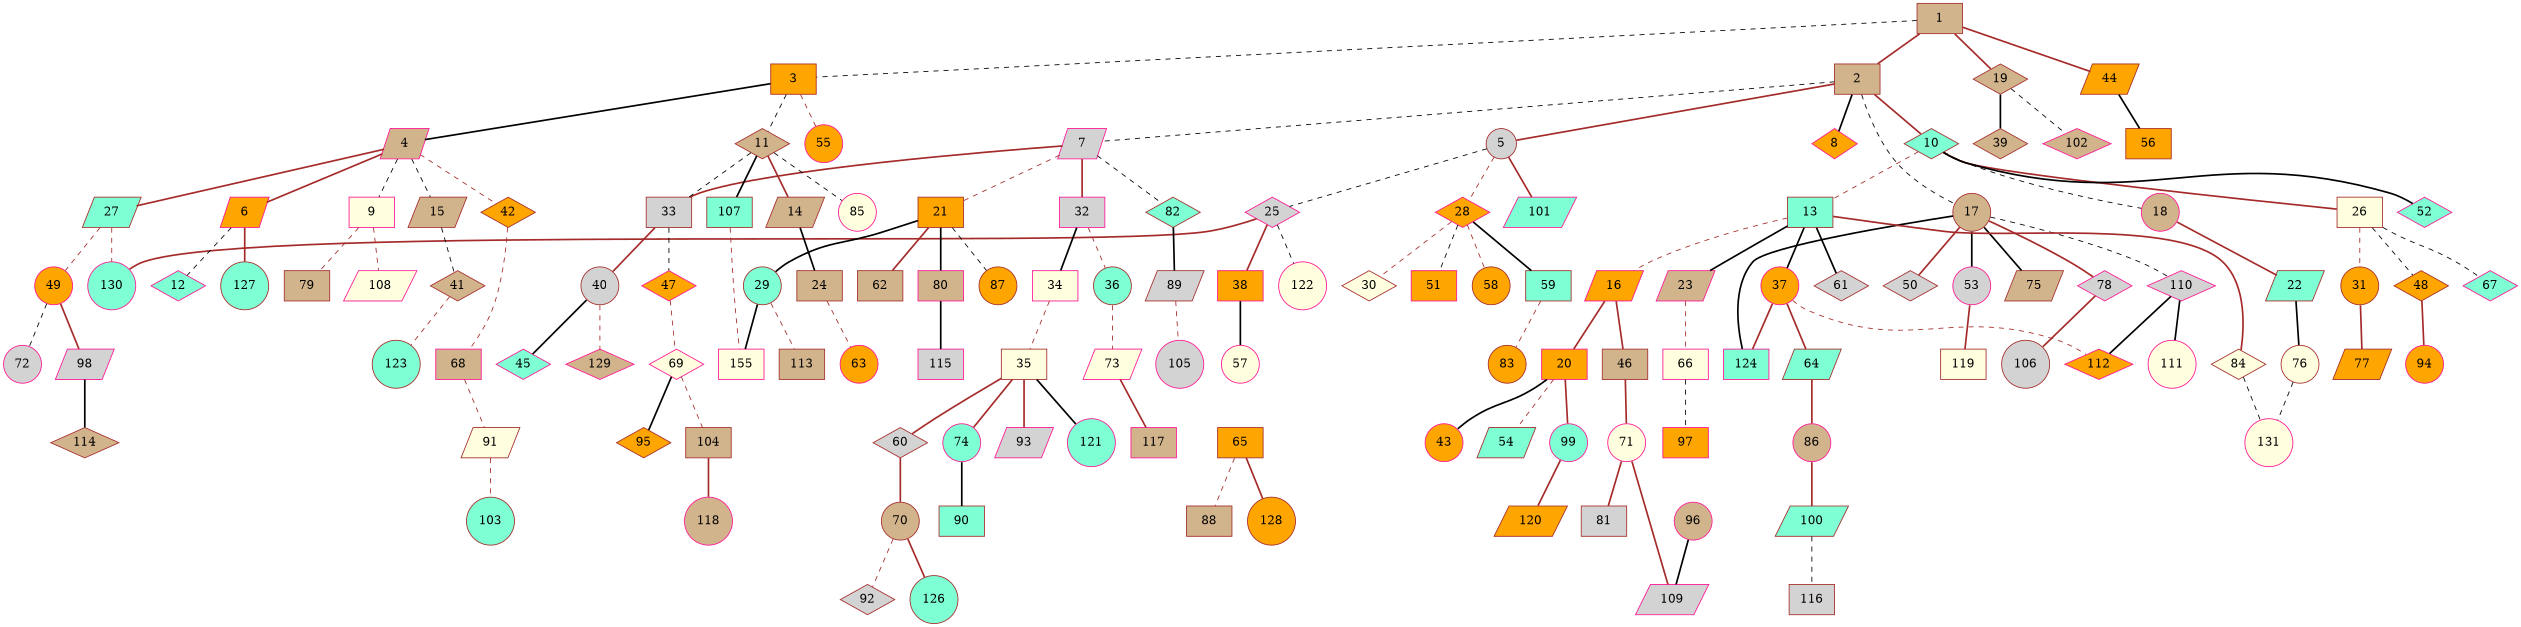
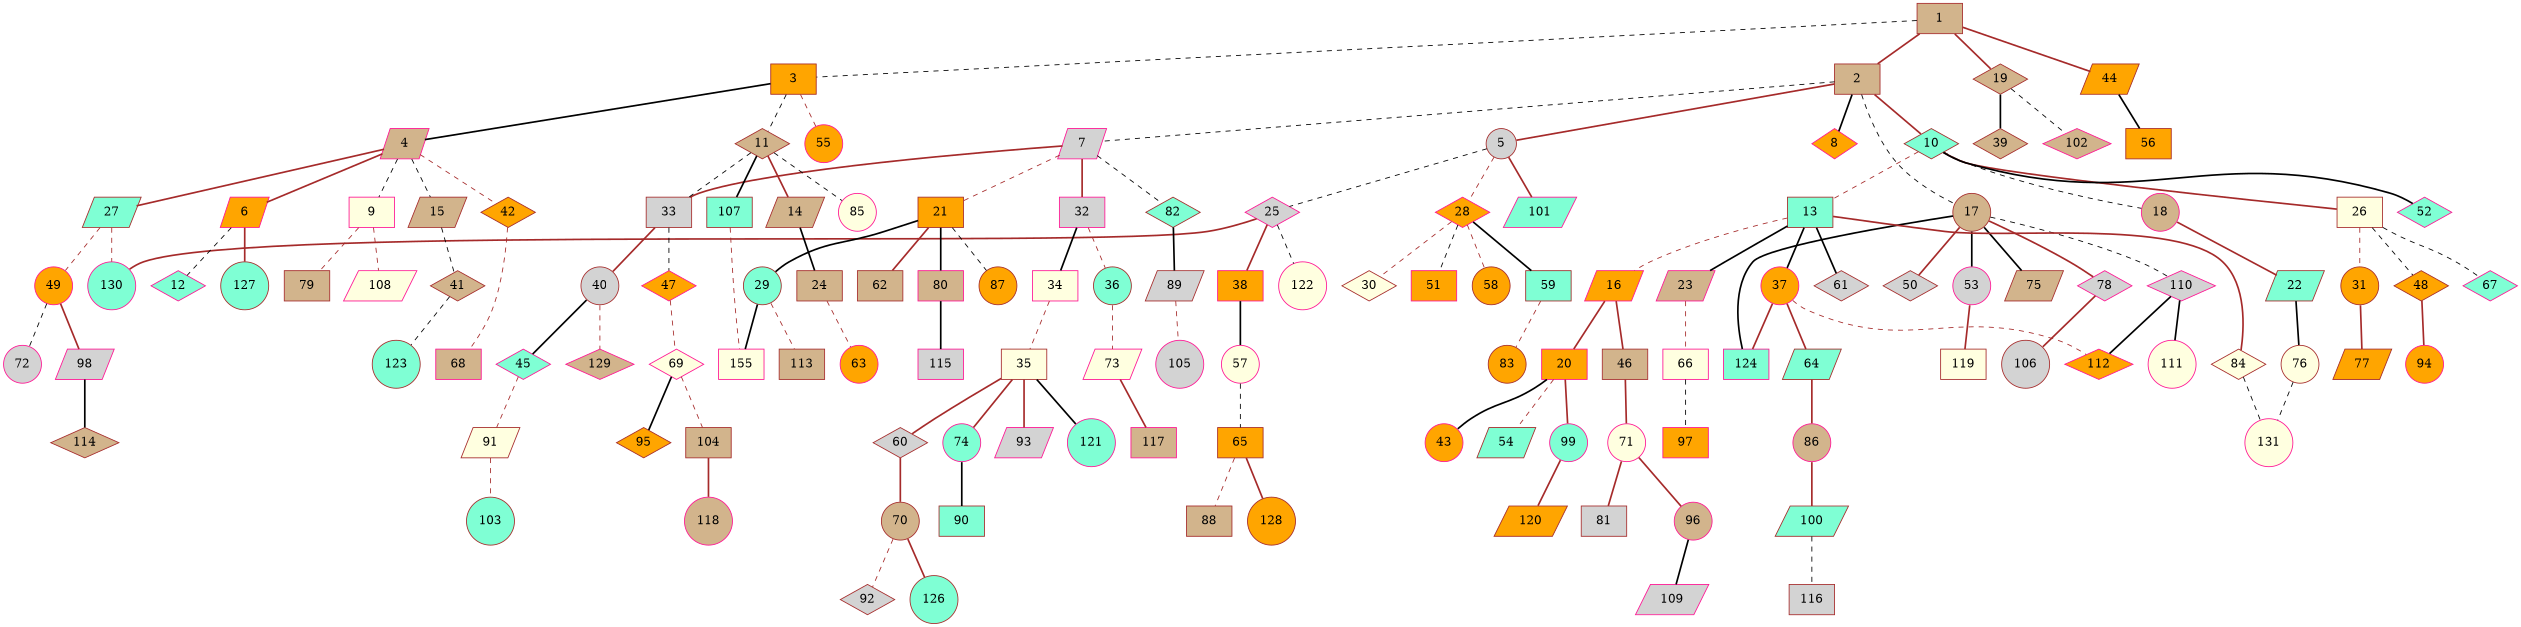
(430, 321) -> (430, 321)
(475, 404) -> (507, 402)
none -> (1240, 406)
(1650, 523) -> (1660, 482)
